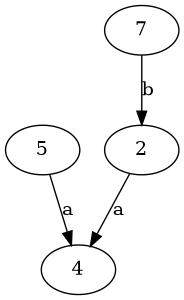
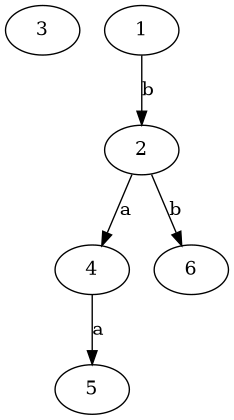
none -> (43, 30)
(142, 30) -> (142, 30)
(59, 203) -> (92, 323)
none -> (191, 270)
